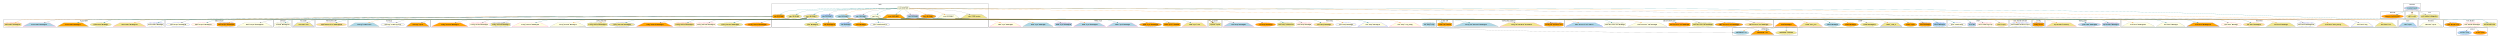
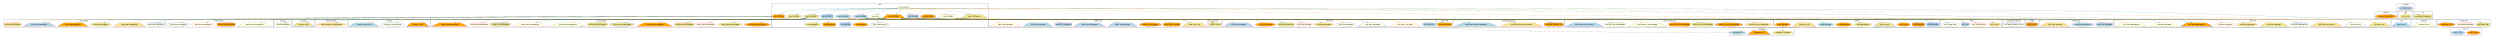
(1786, 25) -> (1783, 25)
